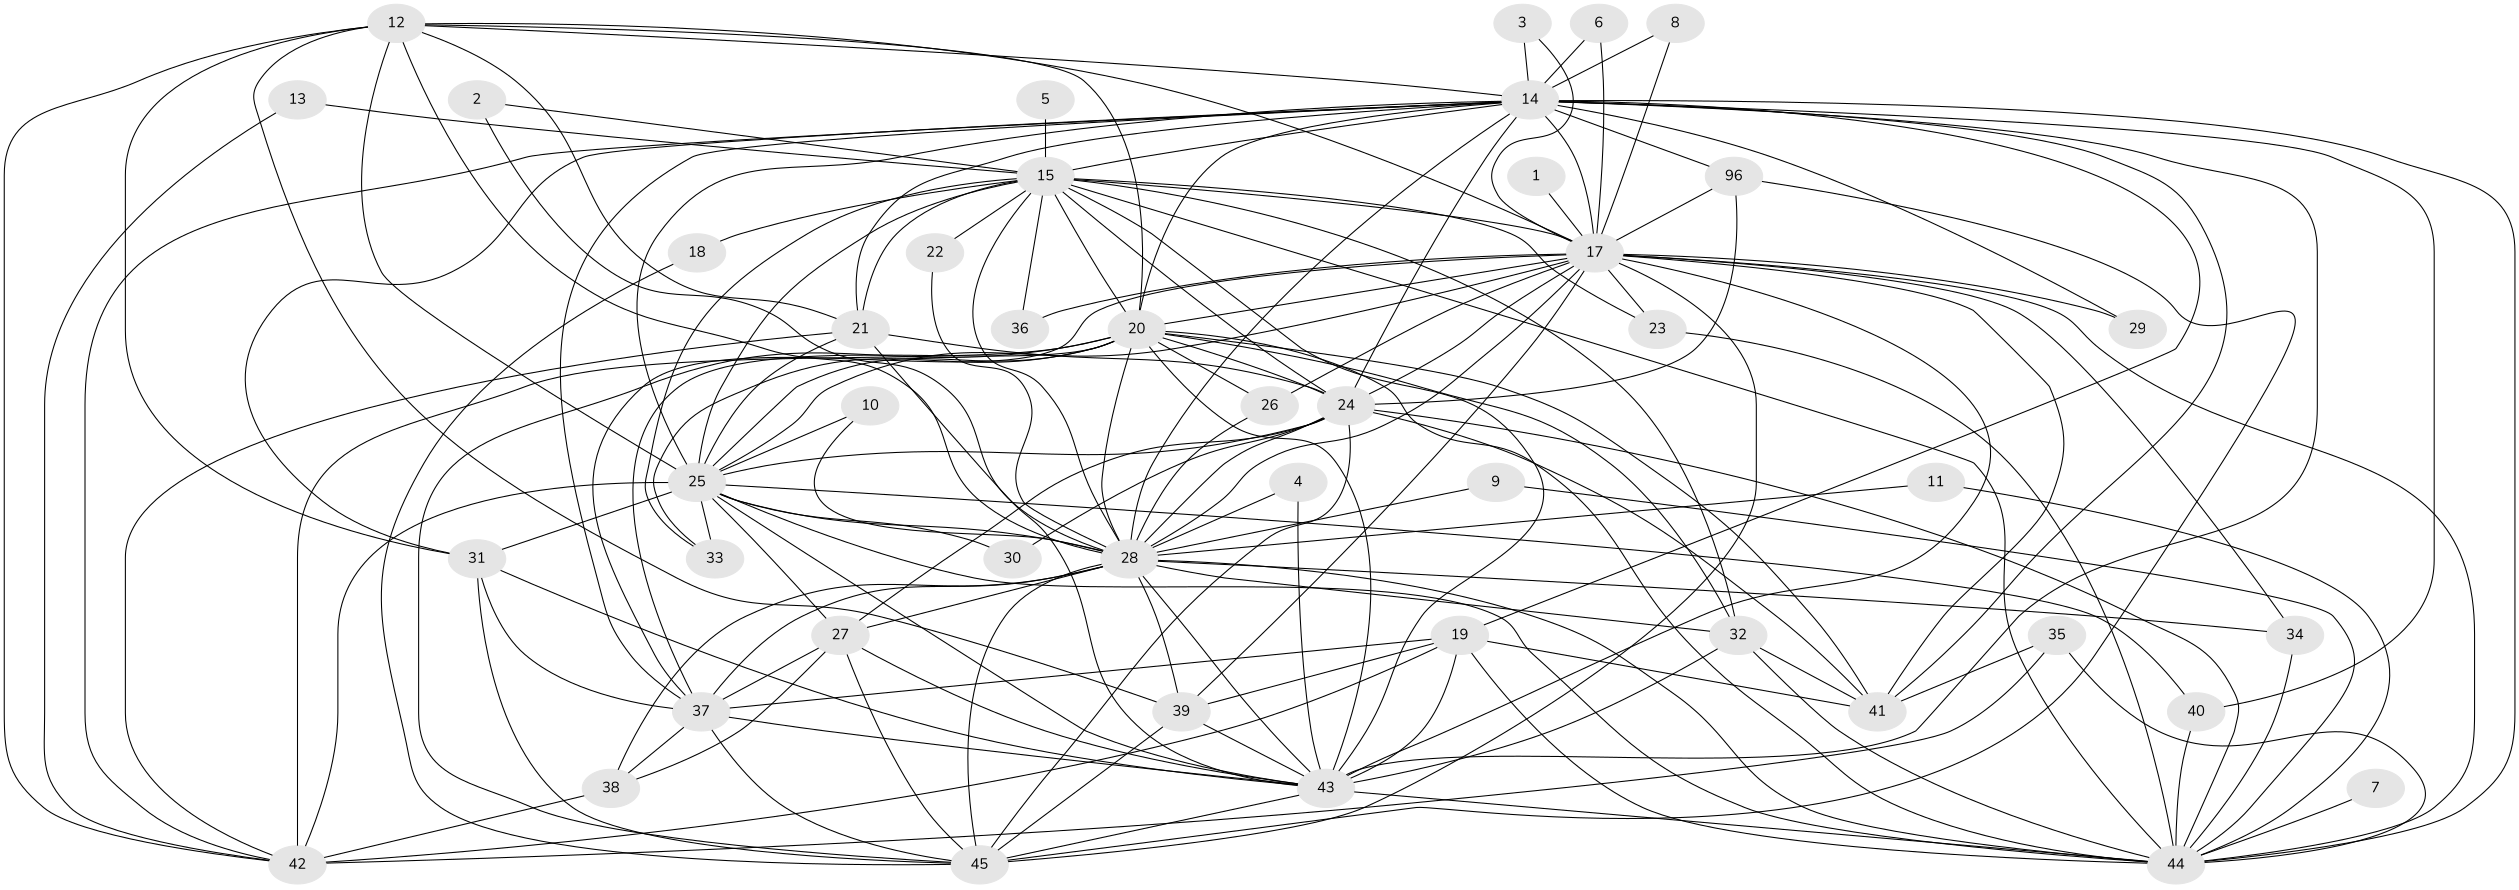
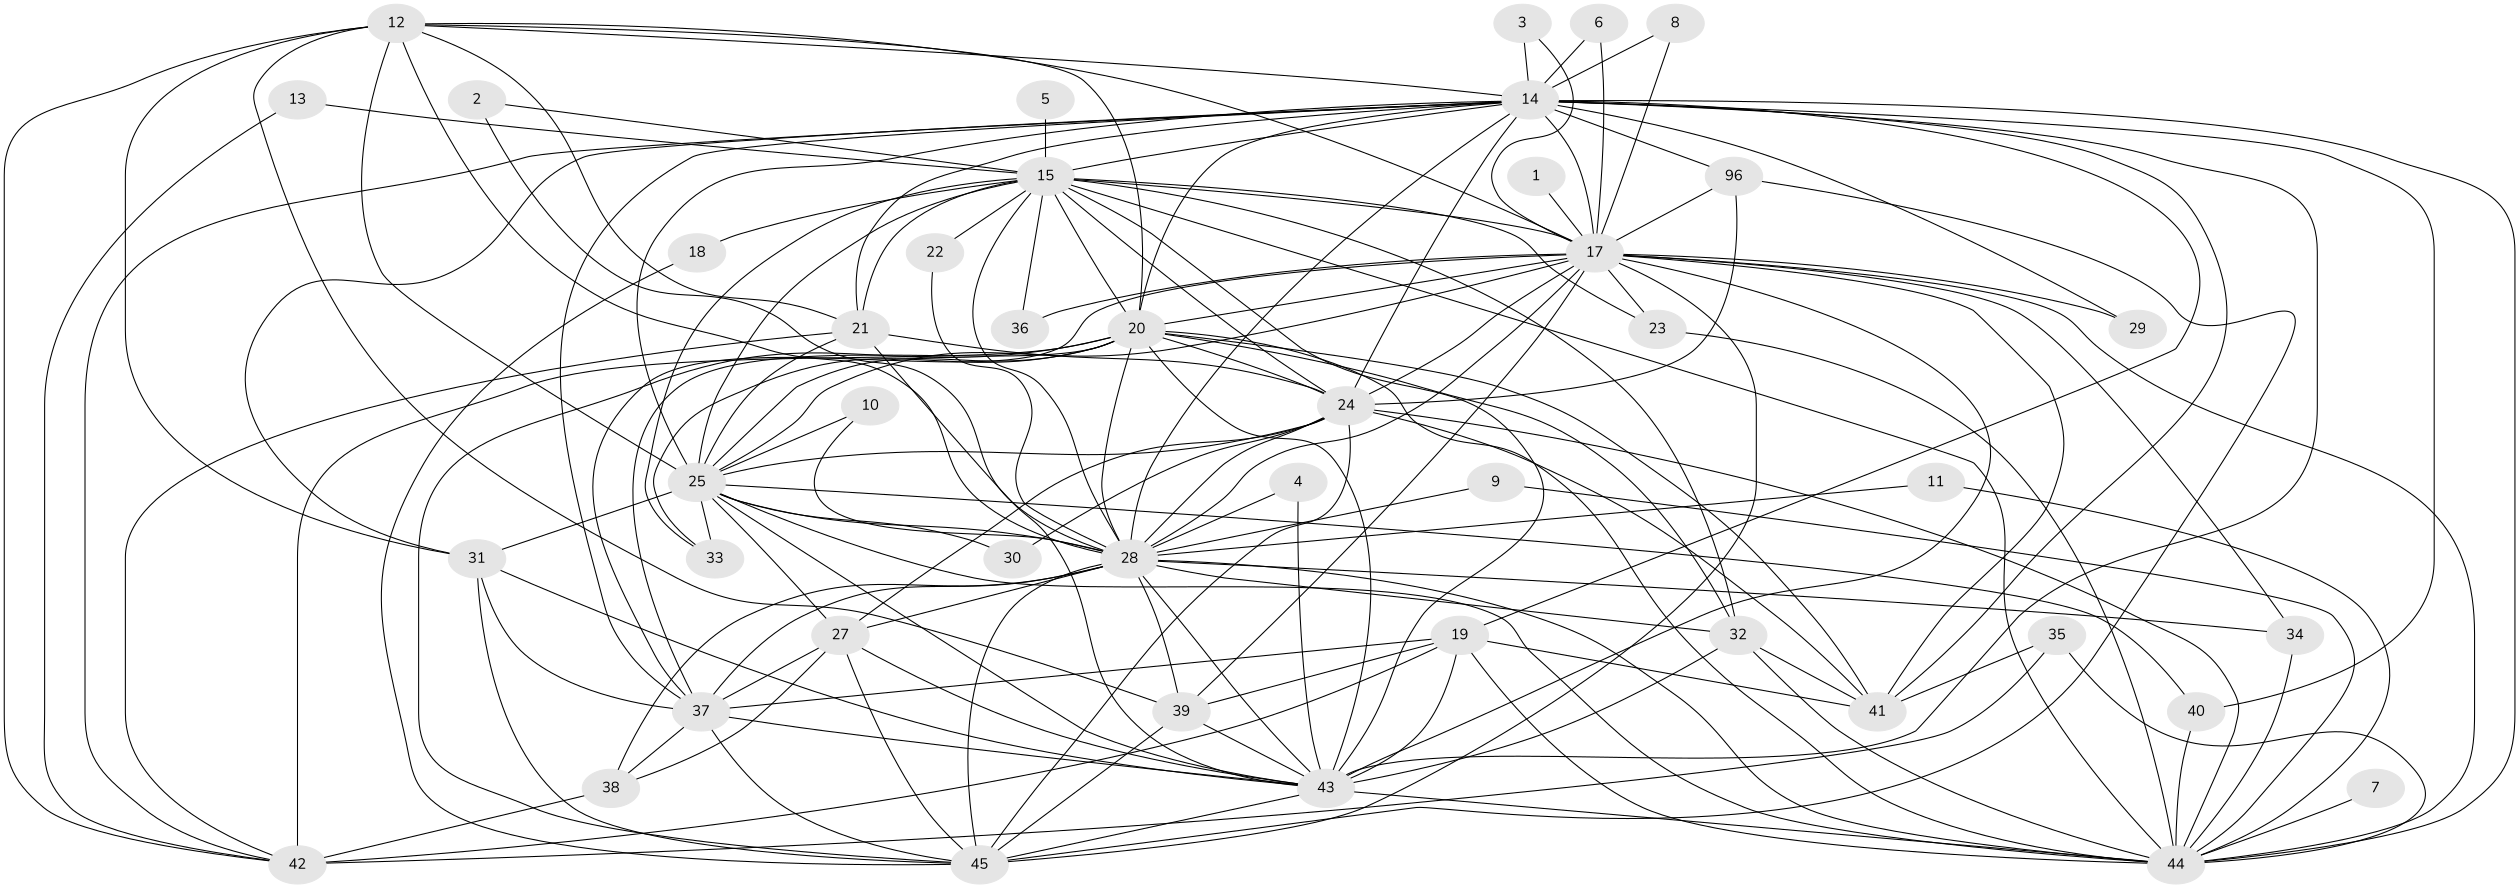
(1270, 406) -> none
(375, 553) -> none
